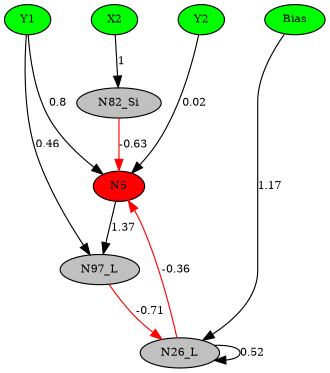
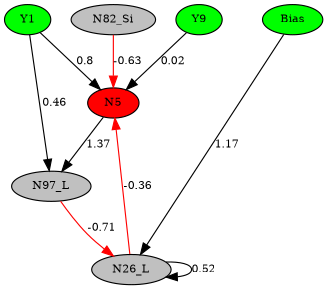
(114, 20) -> none
(201, 20) -> (199, 20)
